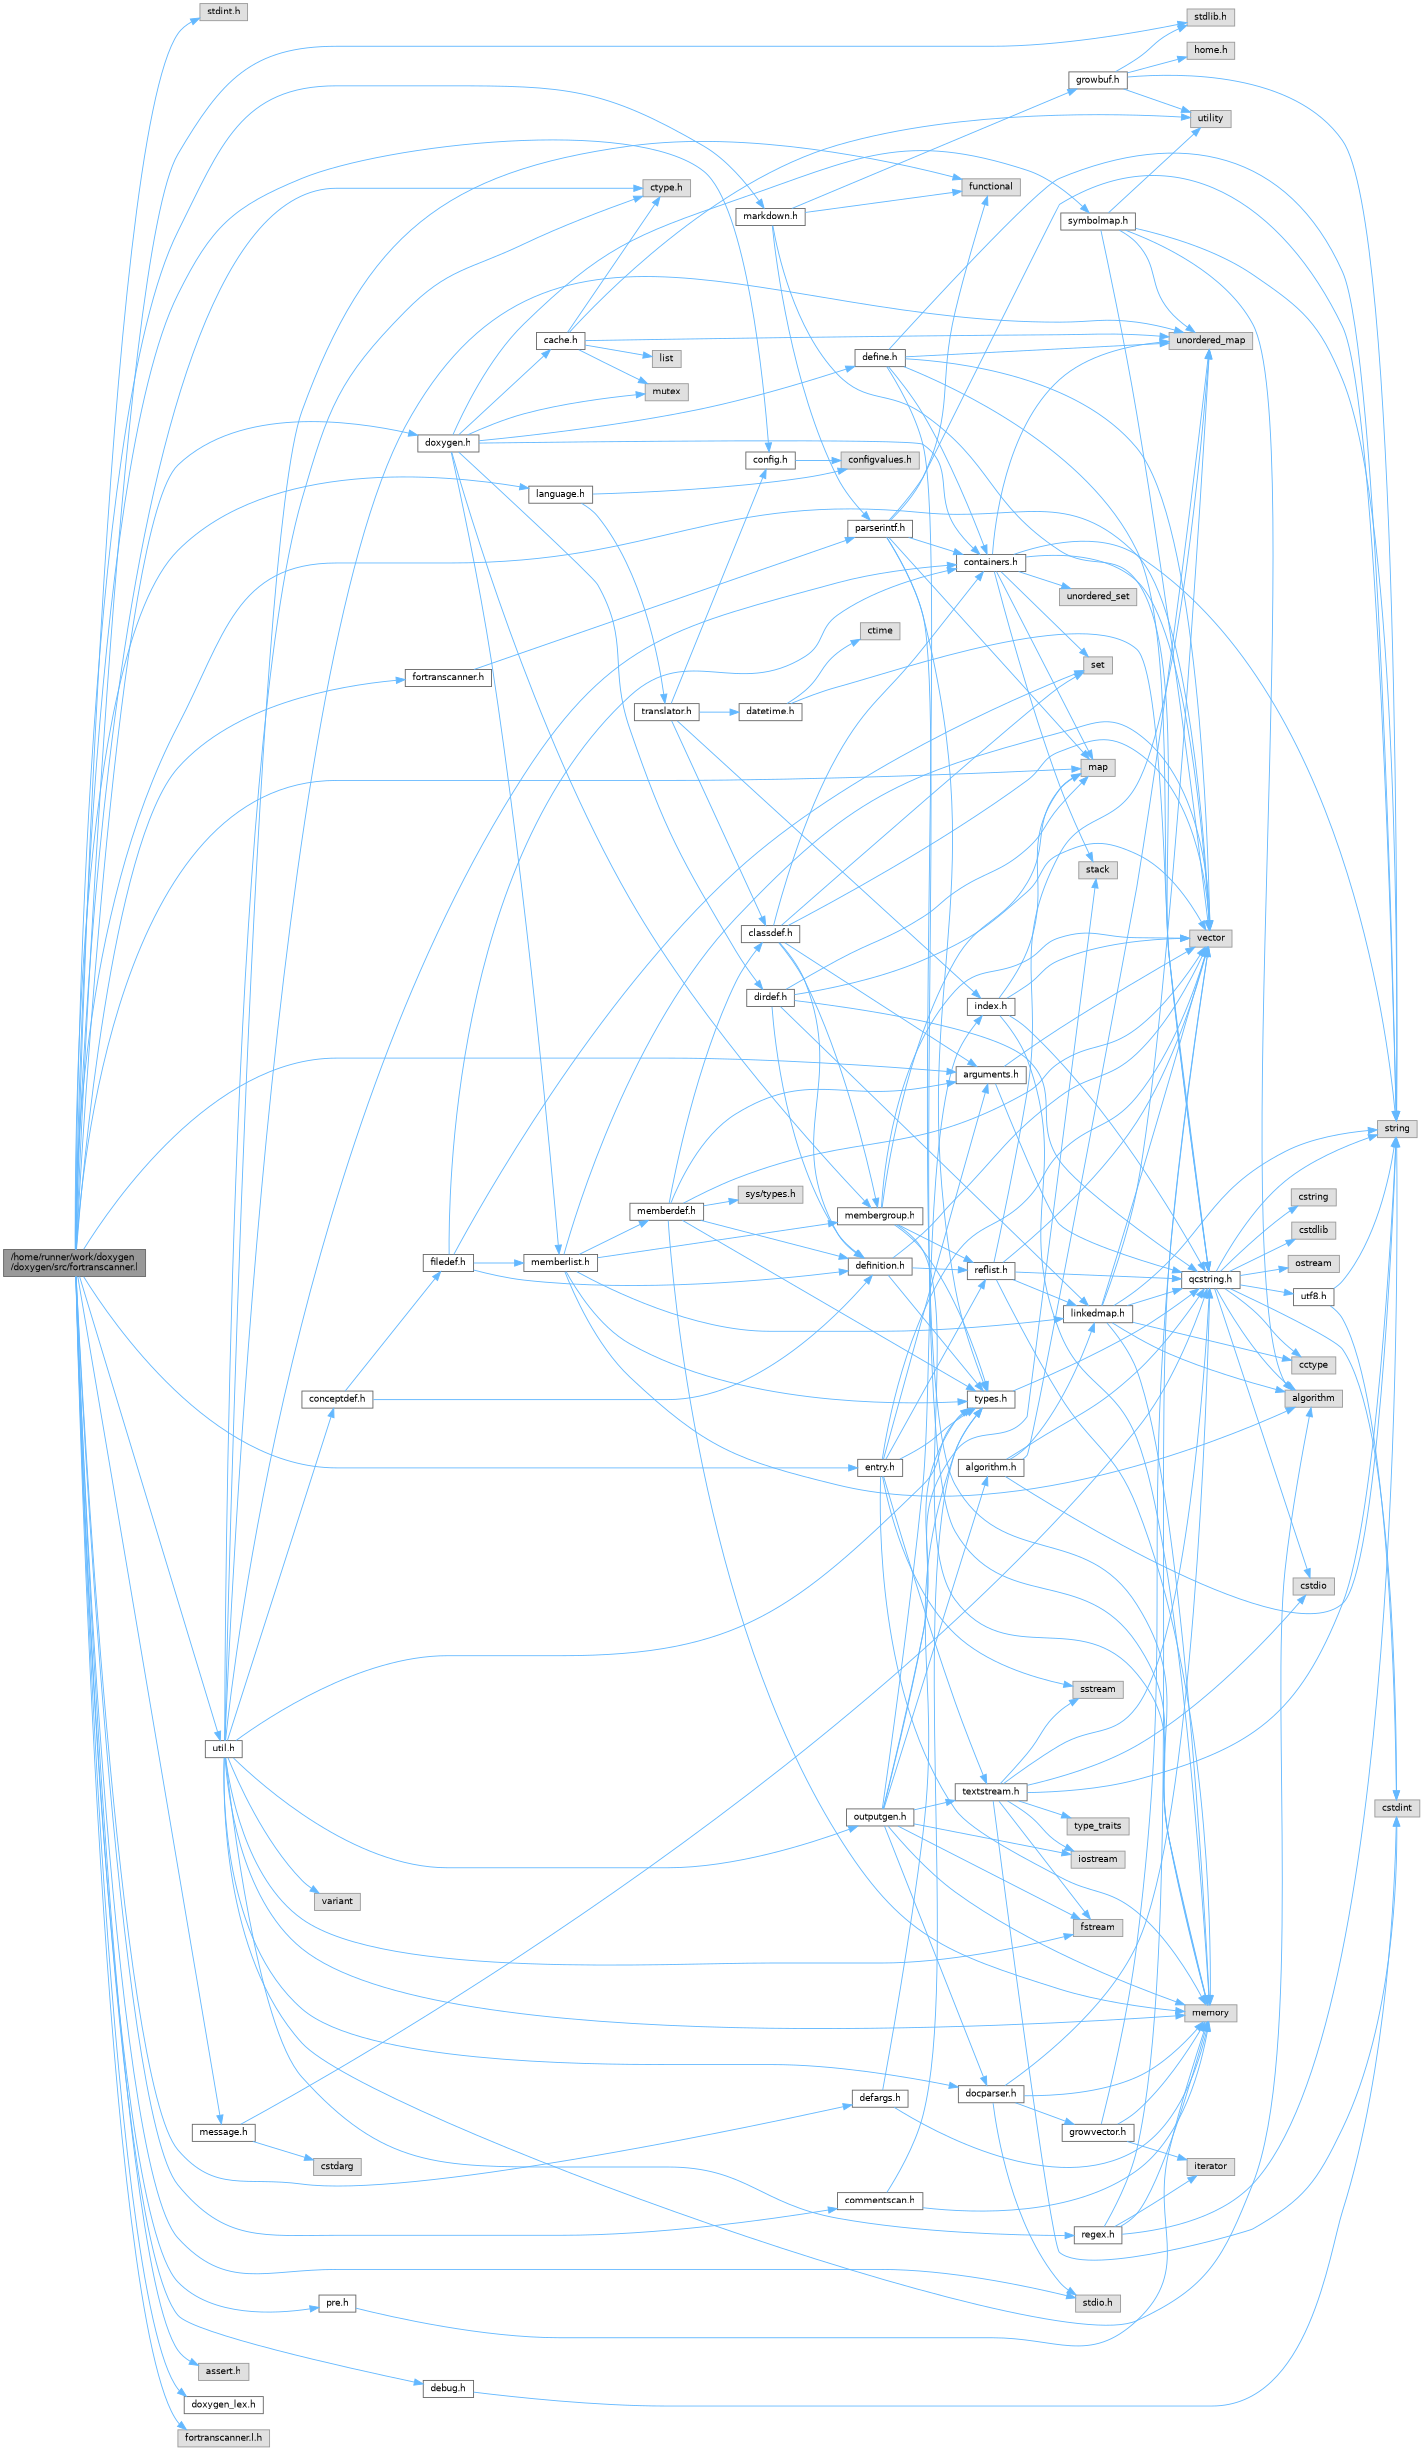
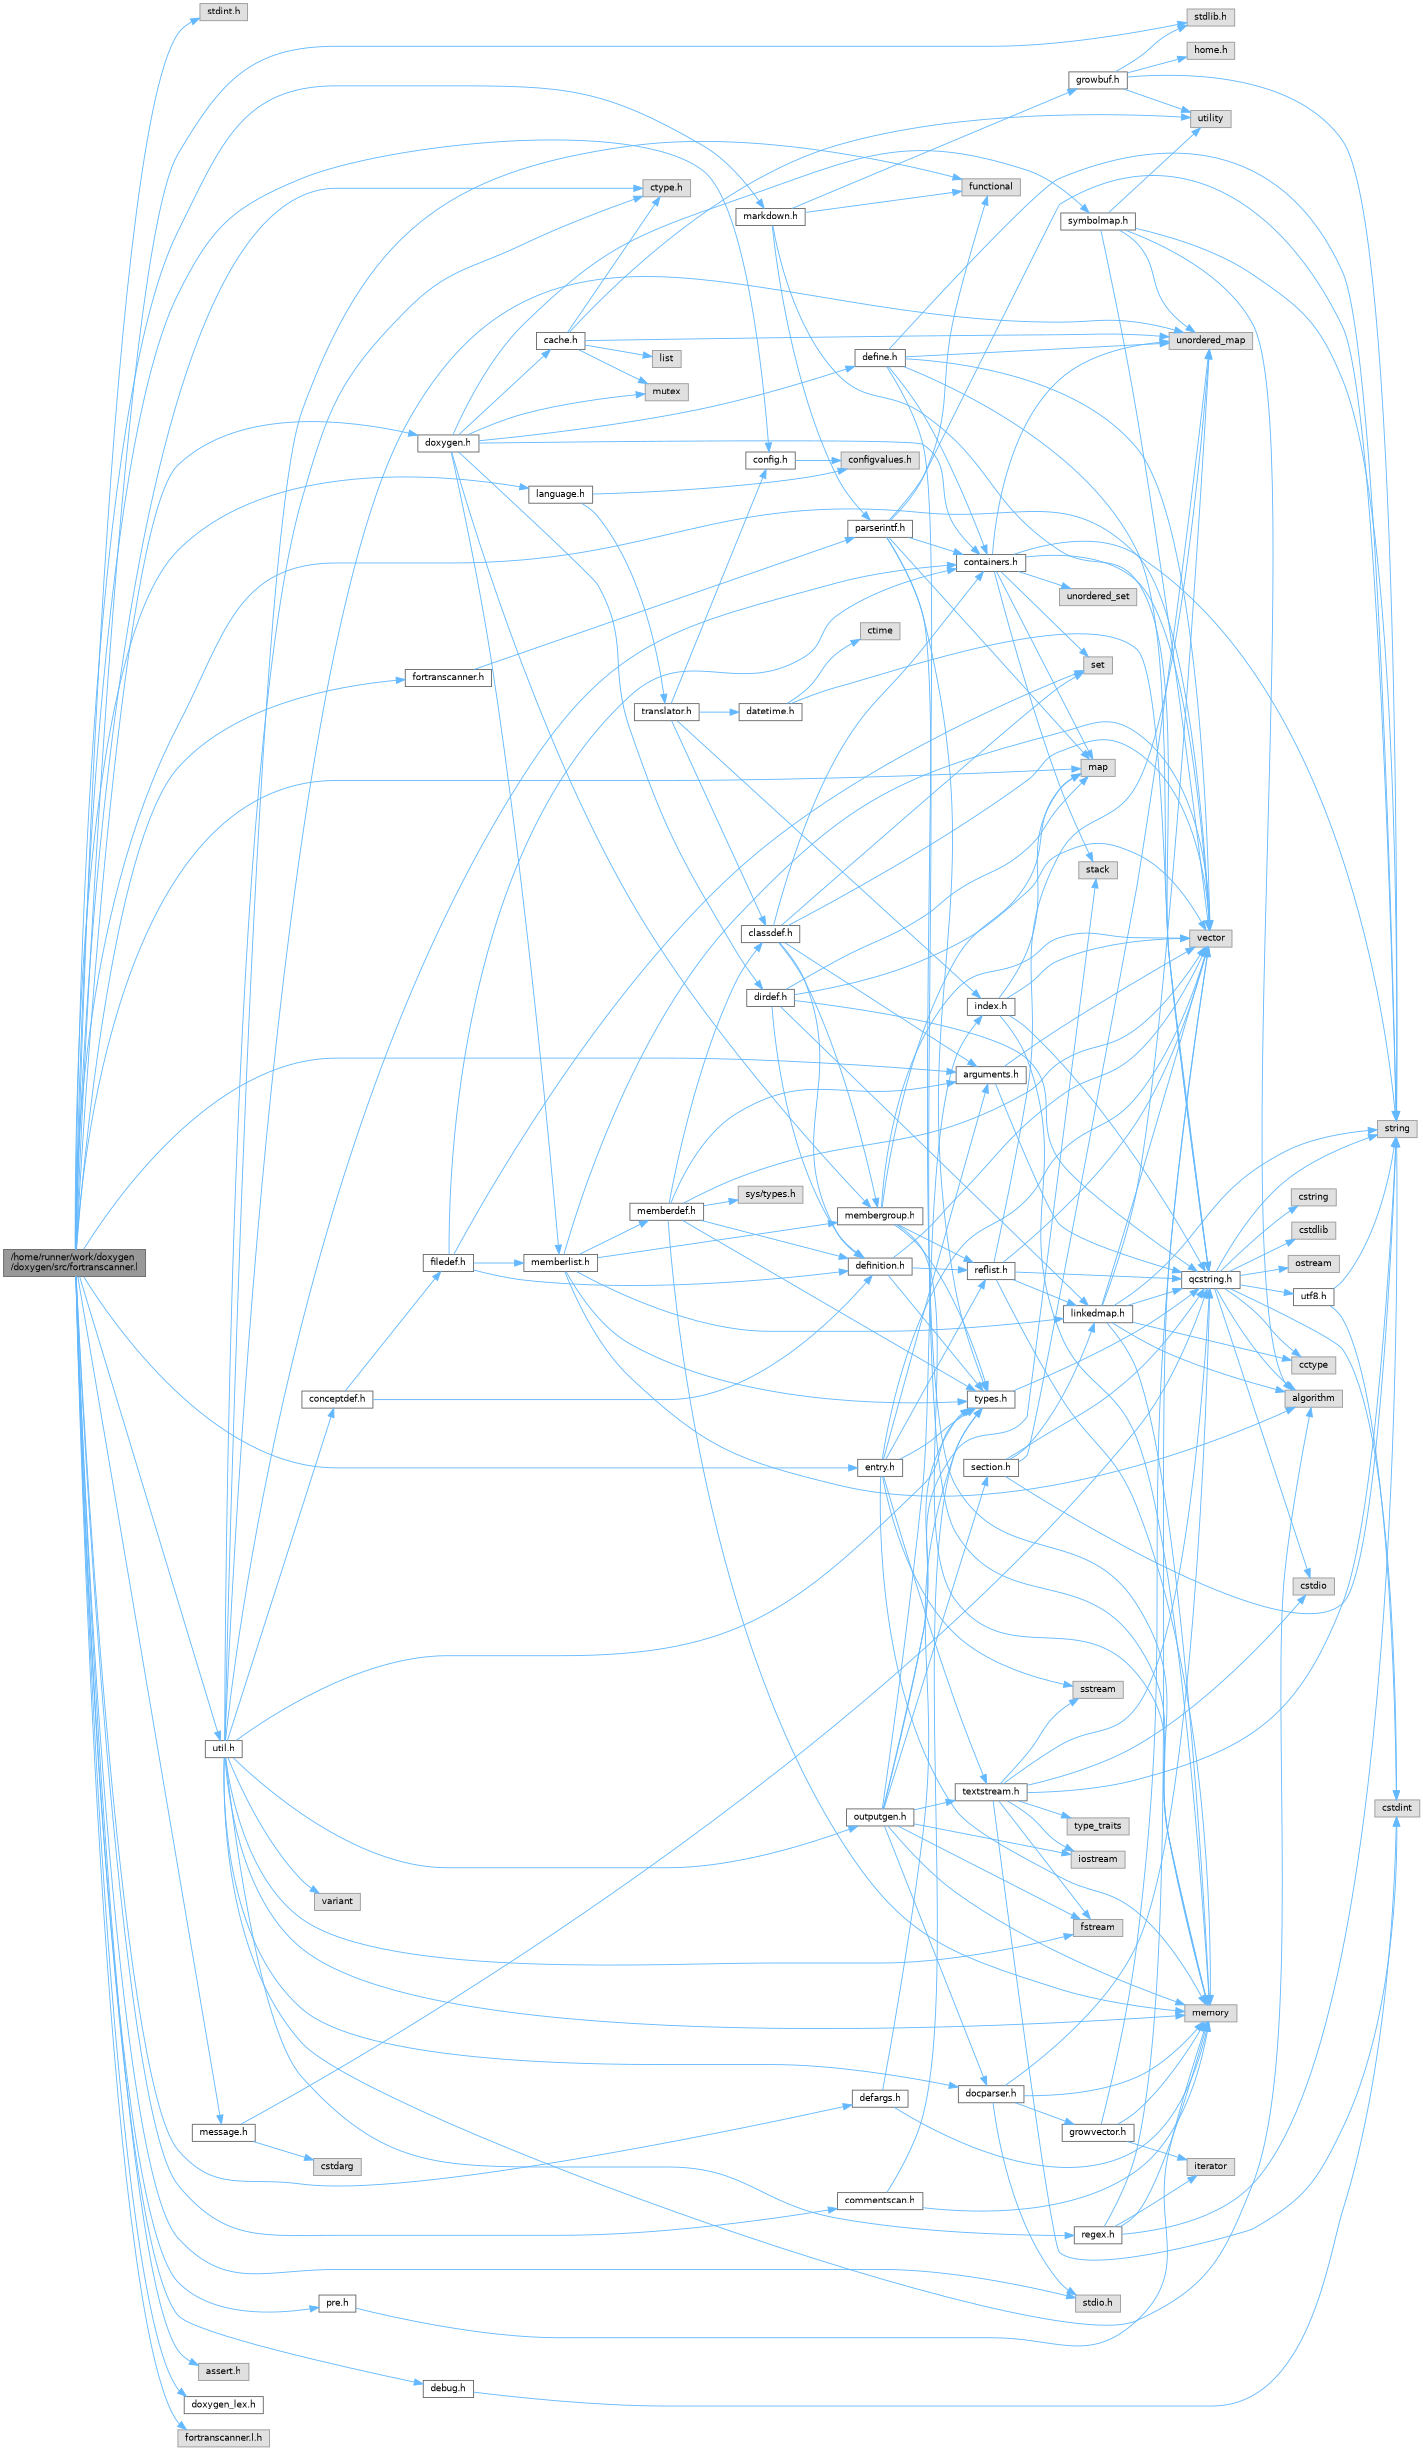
(991, 1468) -> (991, 1468)
